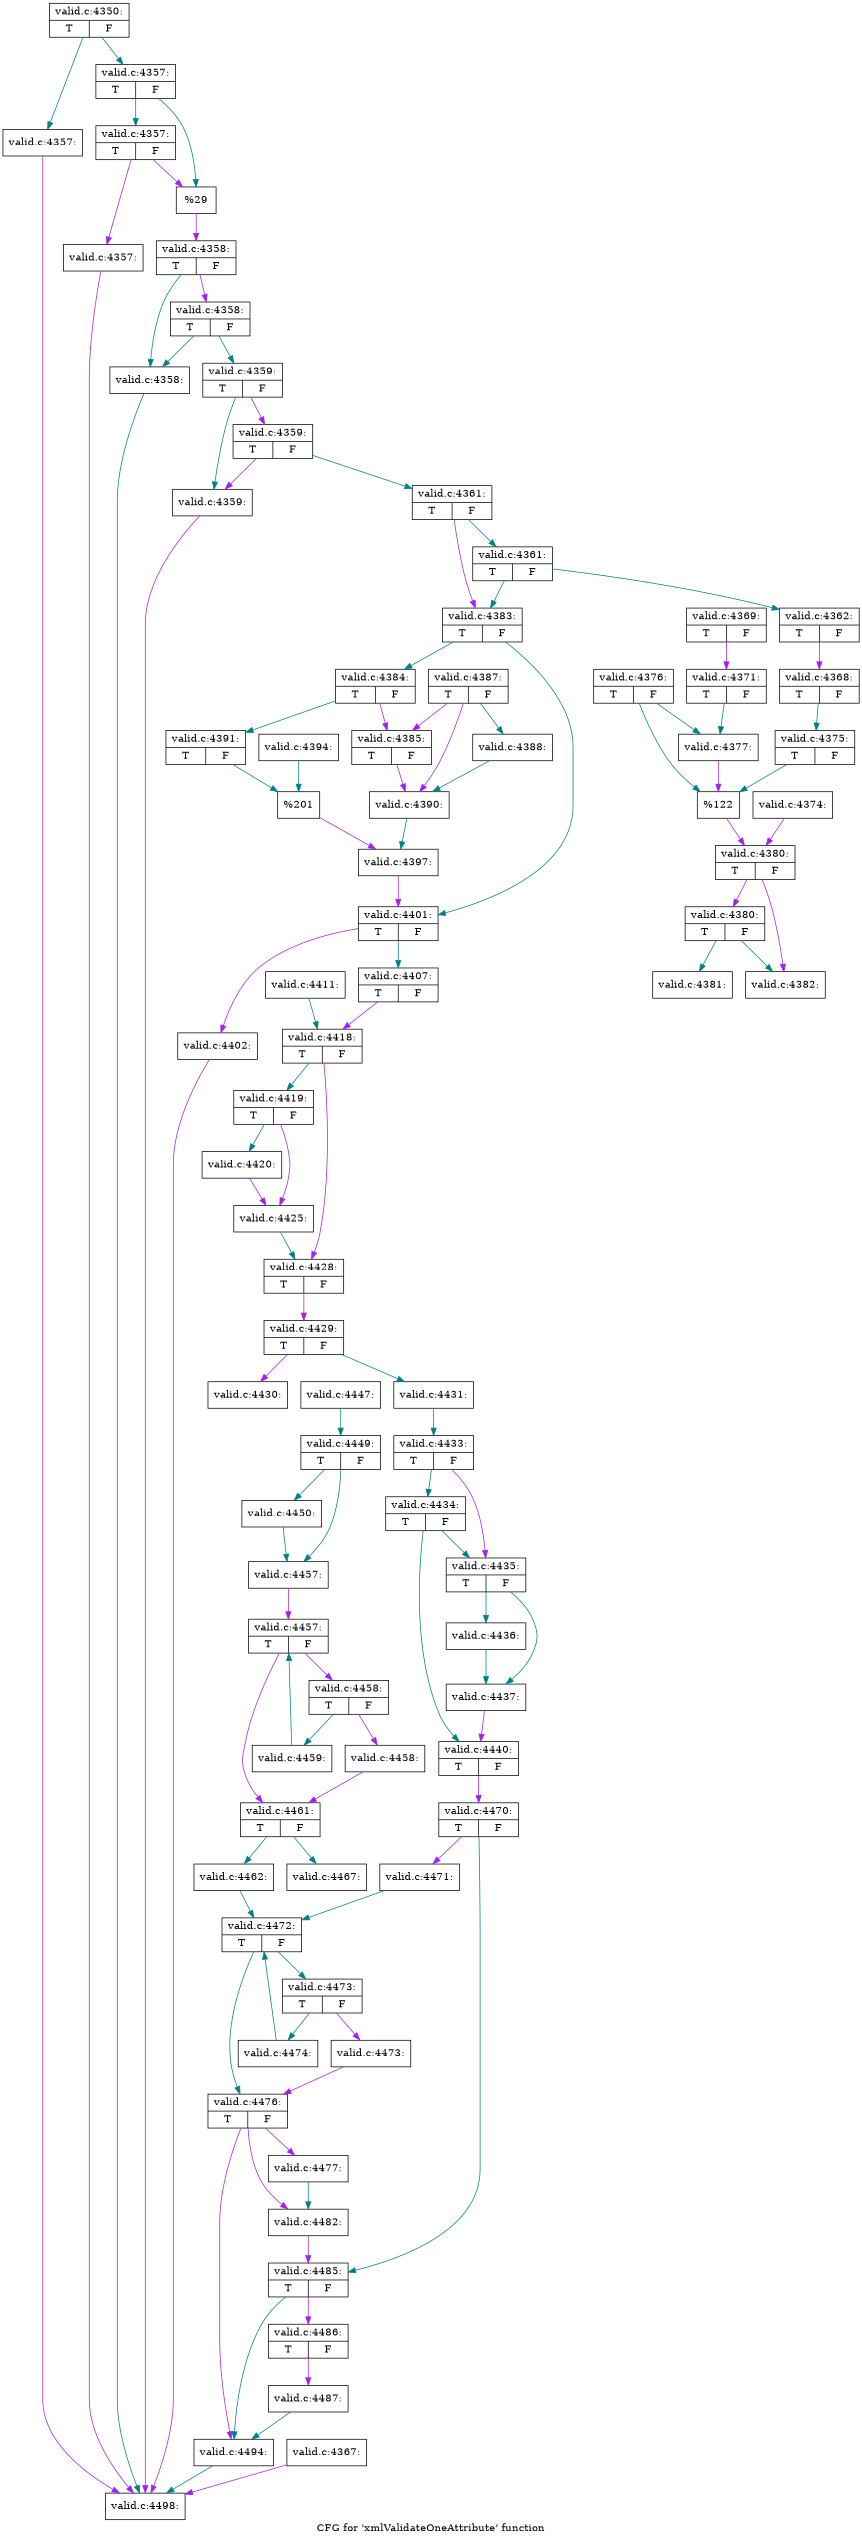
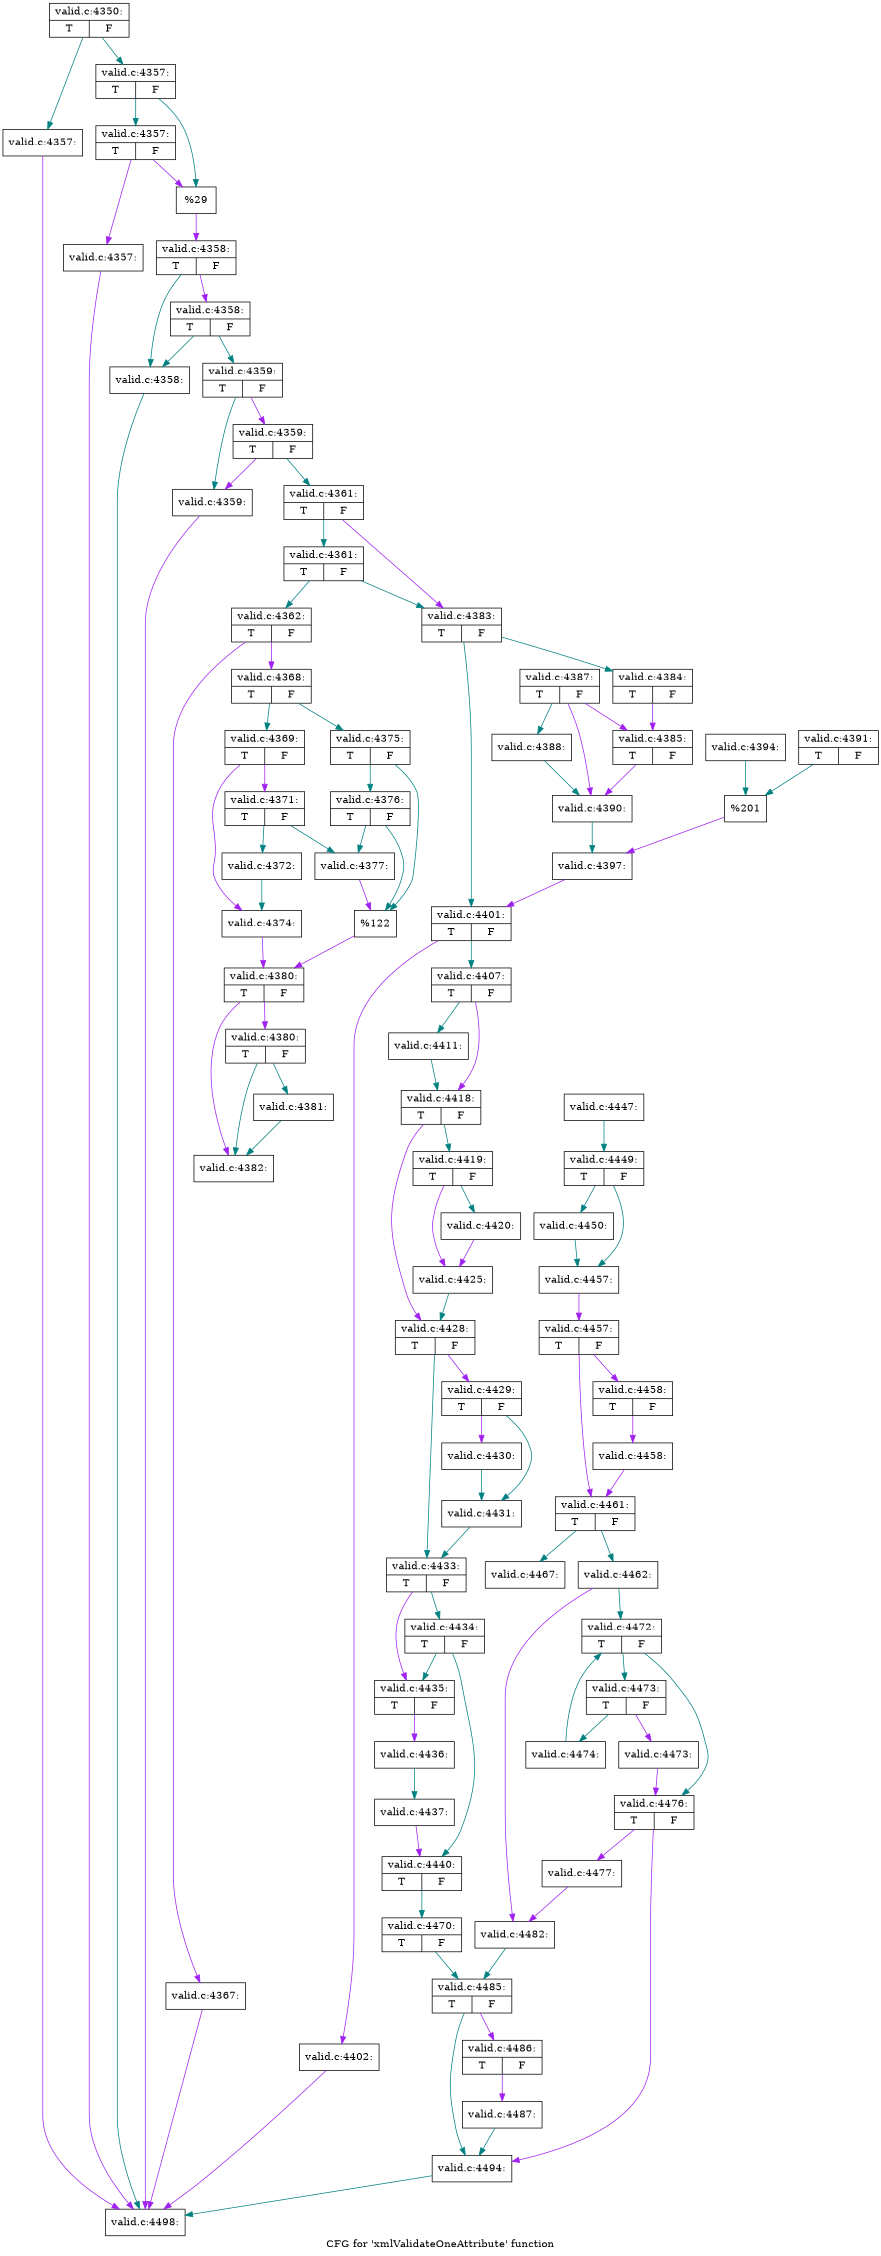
none -> (268, 713)
(294, 715) -> none
none -> (370, 774)
none -> (214, 834)
none -> (262, 866)
none -> (451, 1014)
none -> (266, 1135)
none -> (173, 1297)
none -> (431, 1453)
none -> (482, 1481)
(486, 1604) -> (414, 1724)
(537, 1635) -> none
(292, 1759) -> none
(479, 1785) -> (422, 1901)
(420, 1877) -> none
(256, 2170) -> (505, 1733)
(308, 2192) -> (551, 1902)
(308, 2246) -> (497, 1961)
